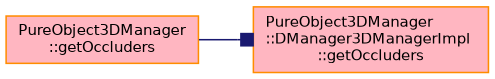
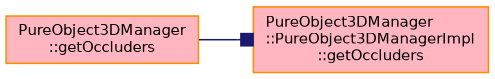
(371, 40) -> (371, 40)
